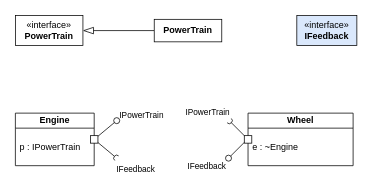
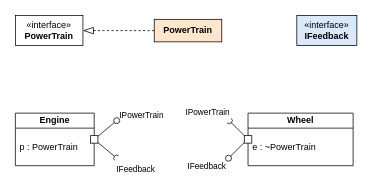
(124, 30) -> (124, 30)
(188, 30) -> (188, 30)
(53, 147) -> (50, 147)
(275, 147) -> (285, 147)
